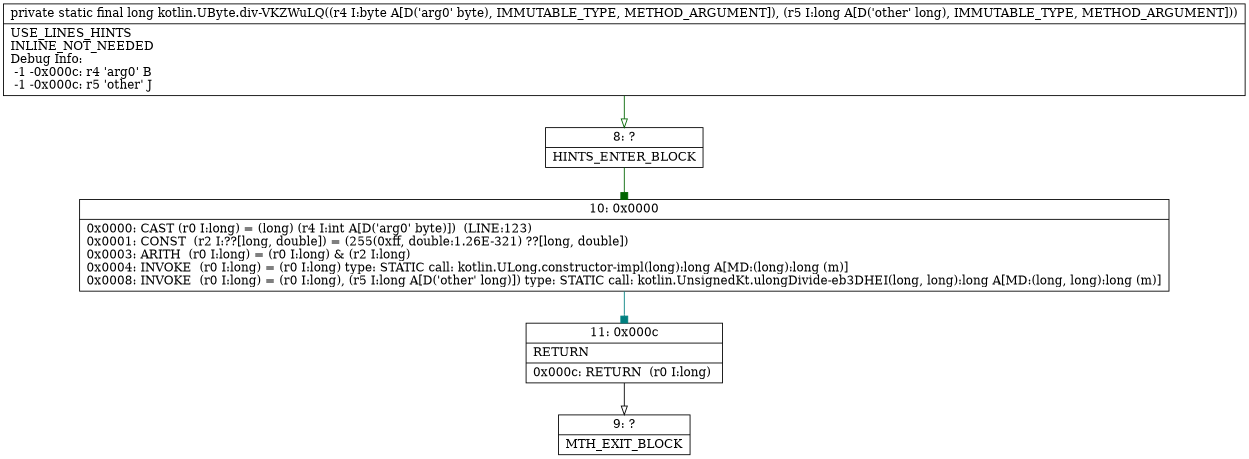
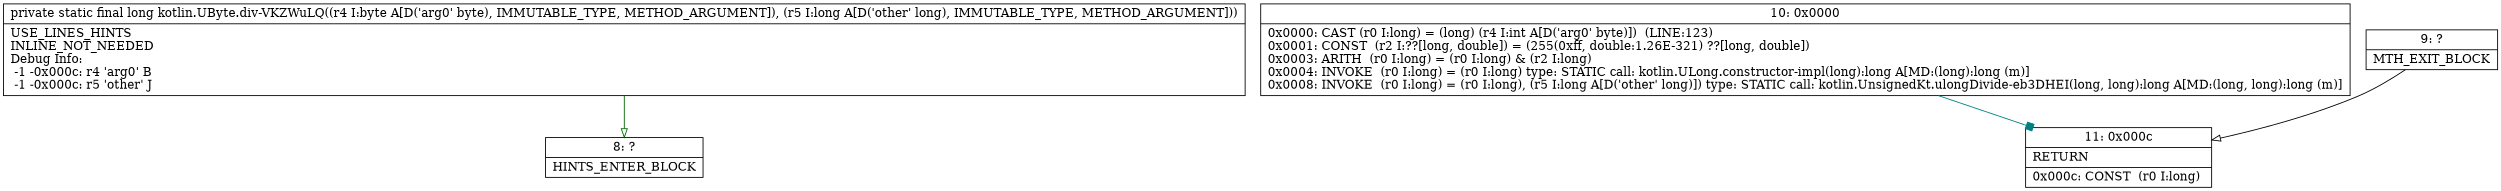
(624, 179) -> none
(624, 373) -> (2119, 177)
(624, 395) -> (2316, 112)
